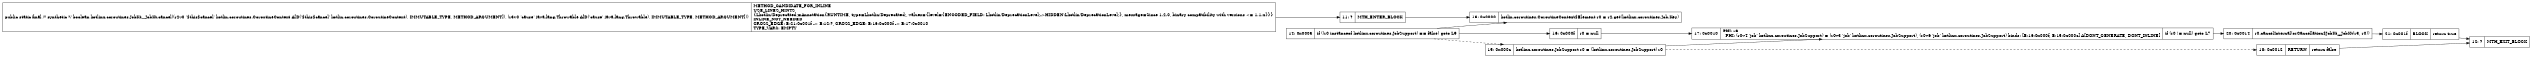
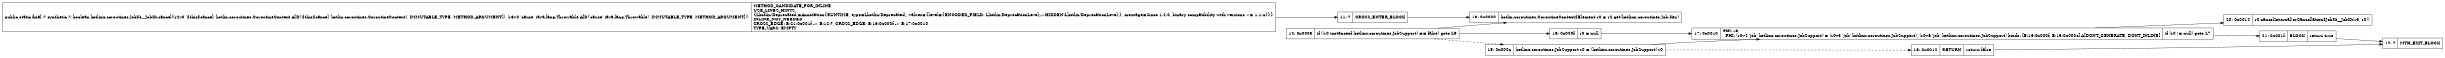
(1380, 17) -> (1380, 17)
(2376, 34) -> (2235, 36)
